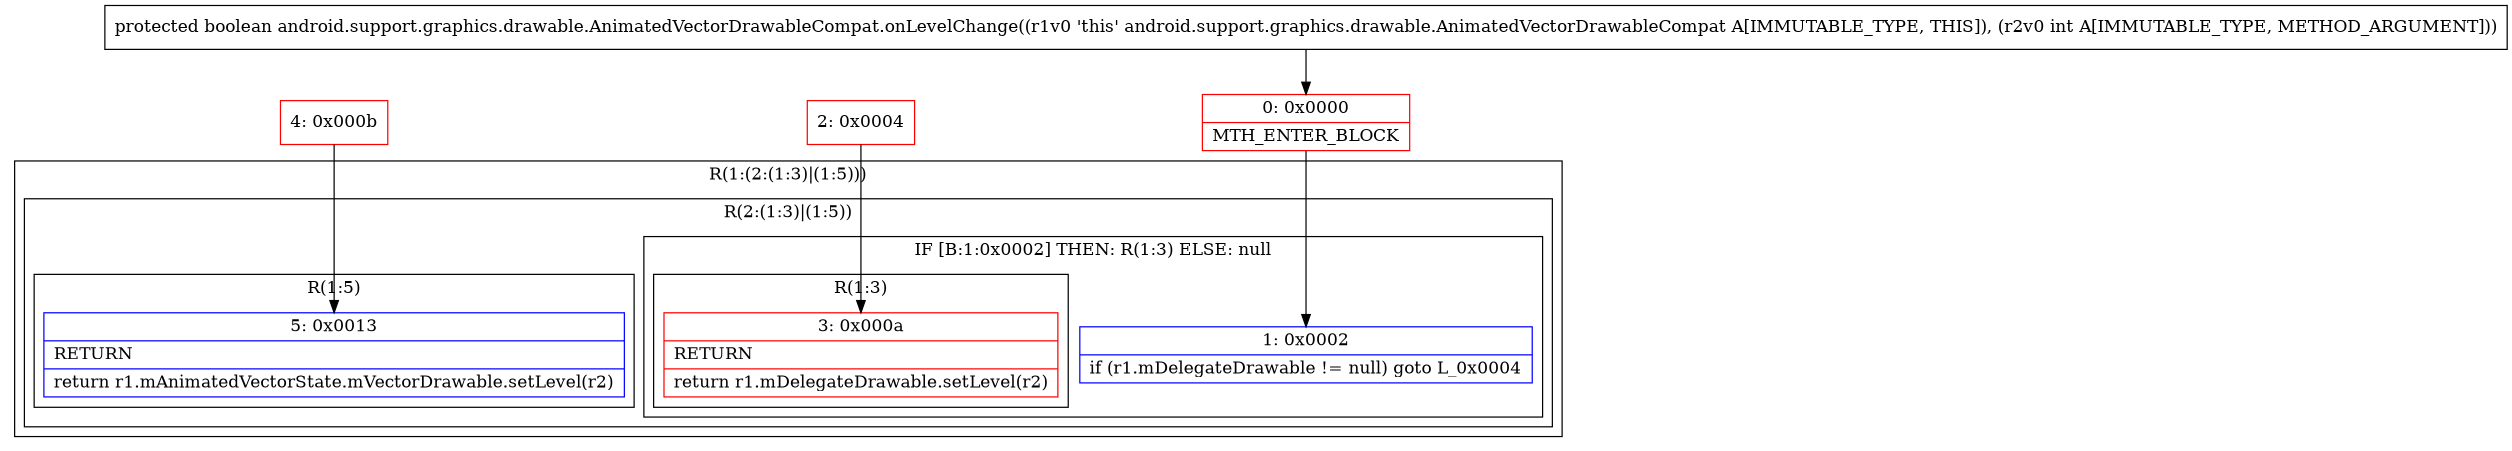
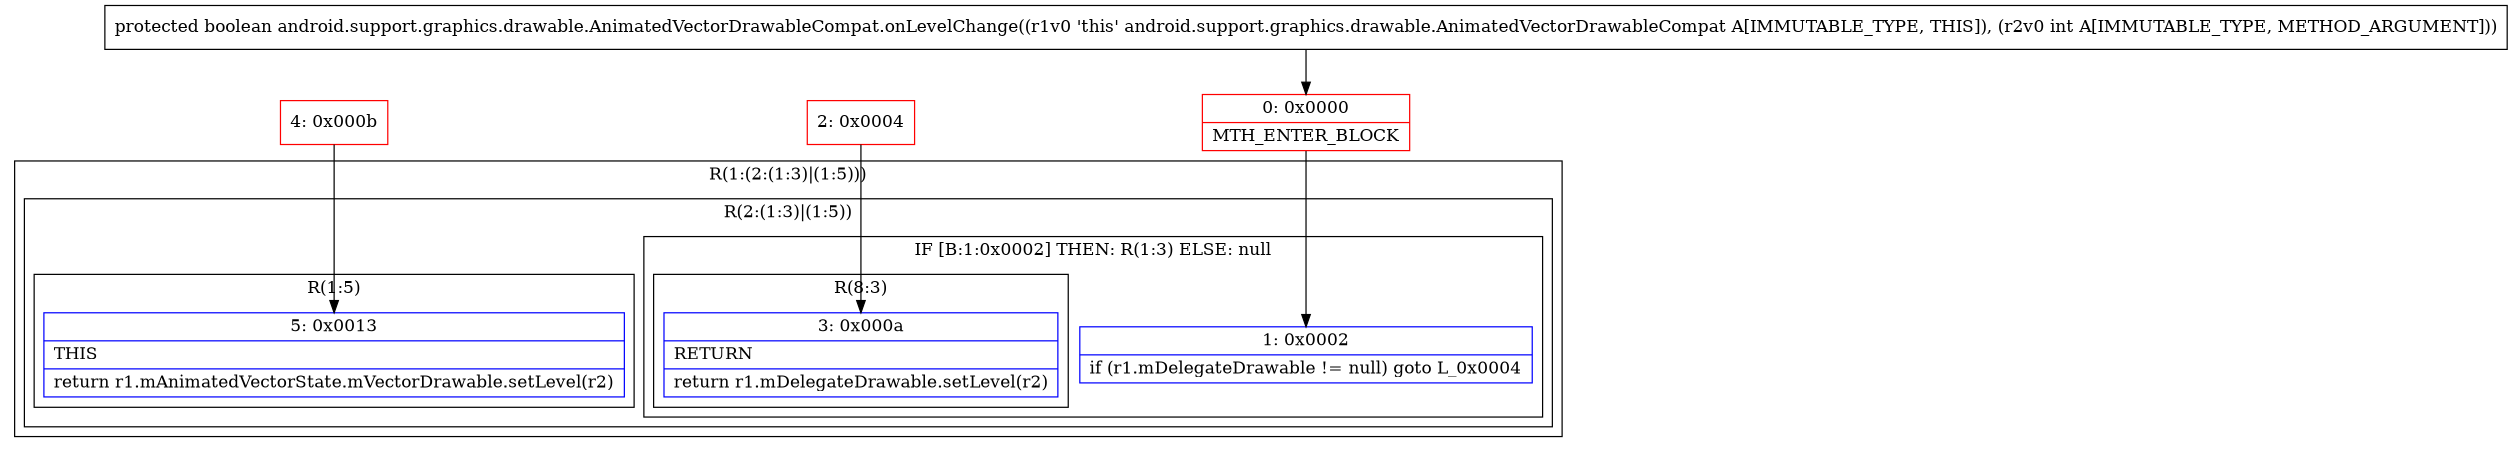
(861, 288) -> (861, 288)
(93, 354) -> (76, 354)
(861, 355) -> (861, 355)
